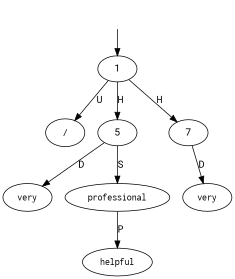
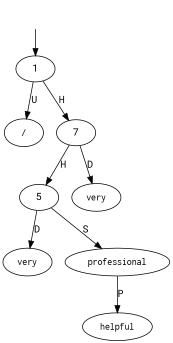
(117, 97) -> (59, 162)
